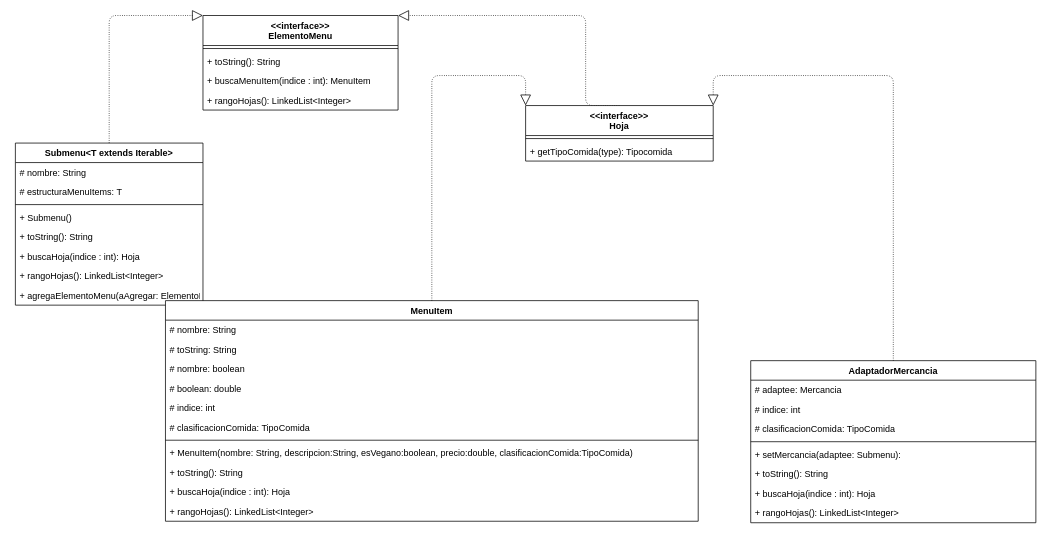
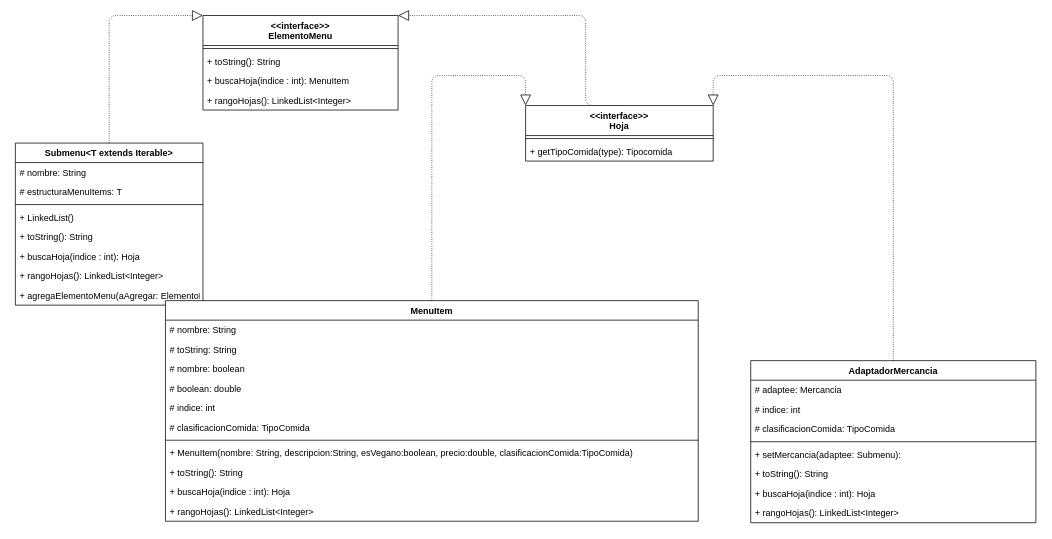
(295, 81) -> (285, 81)
(46, 218) -> (51, 218)
